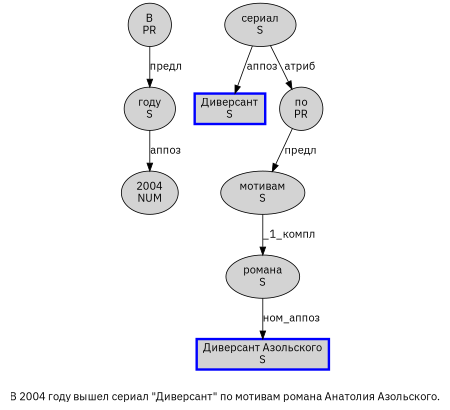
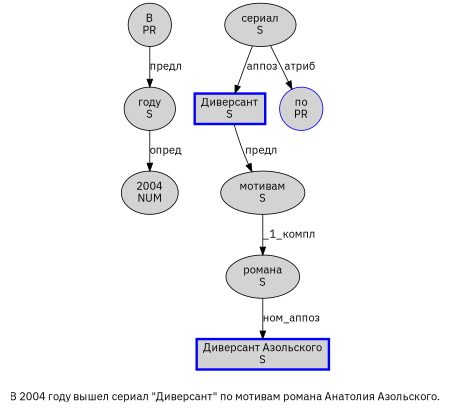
(301, 109) -> (301, 109)
(284, 146) -> (241, 144)
(166, 151) -> (166, 151)
